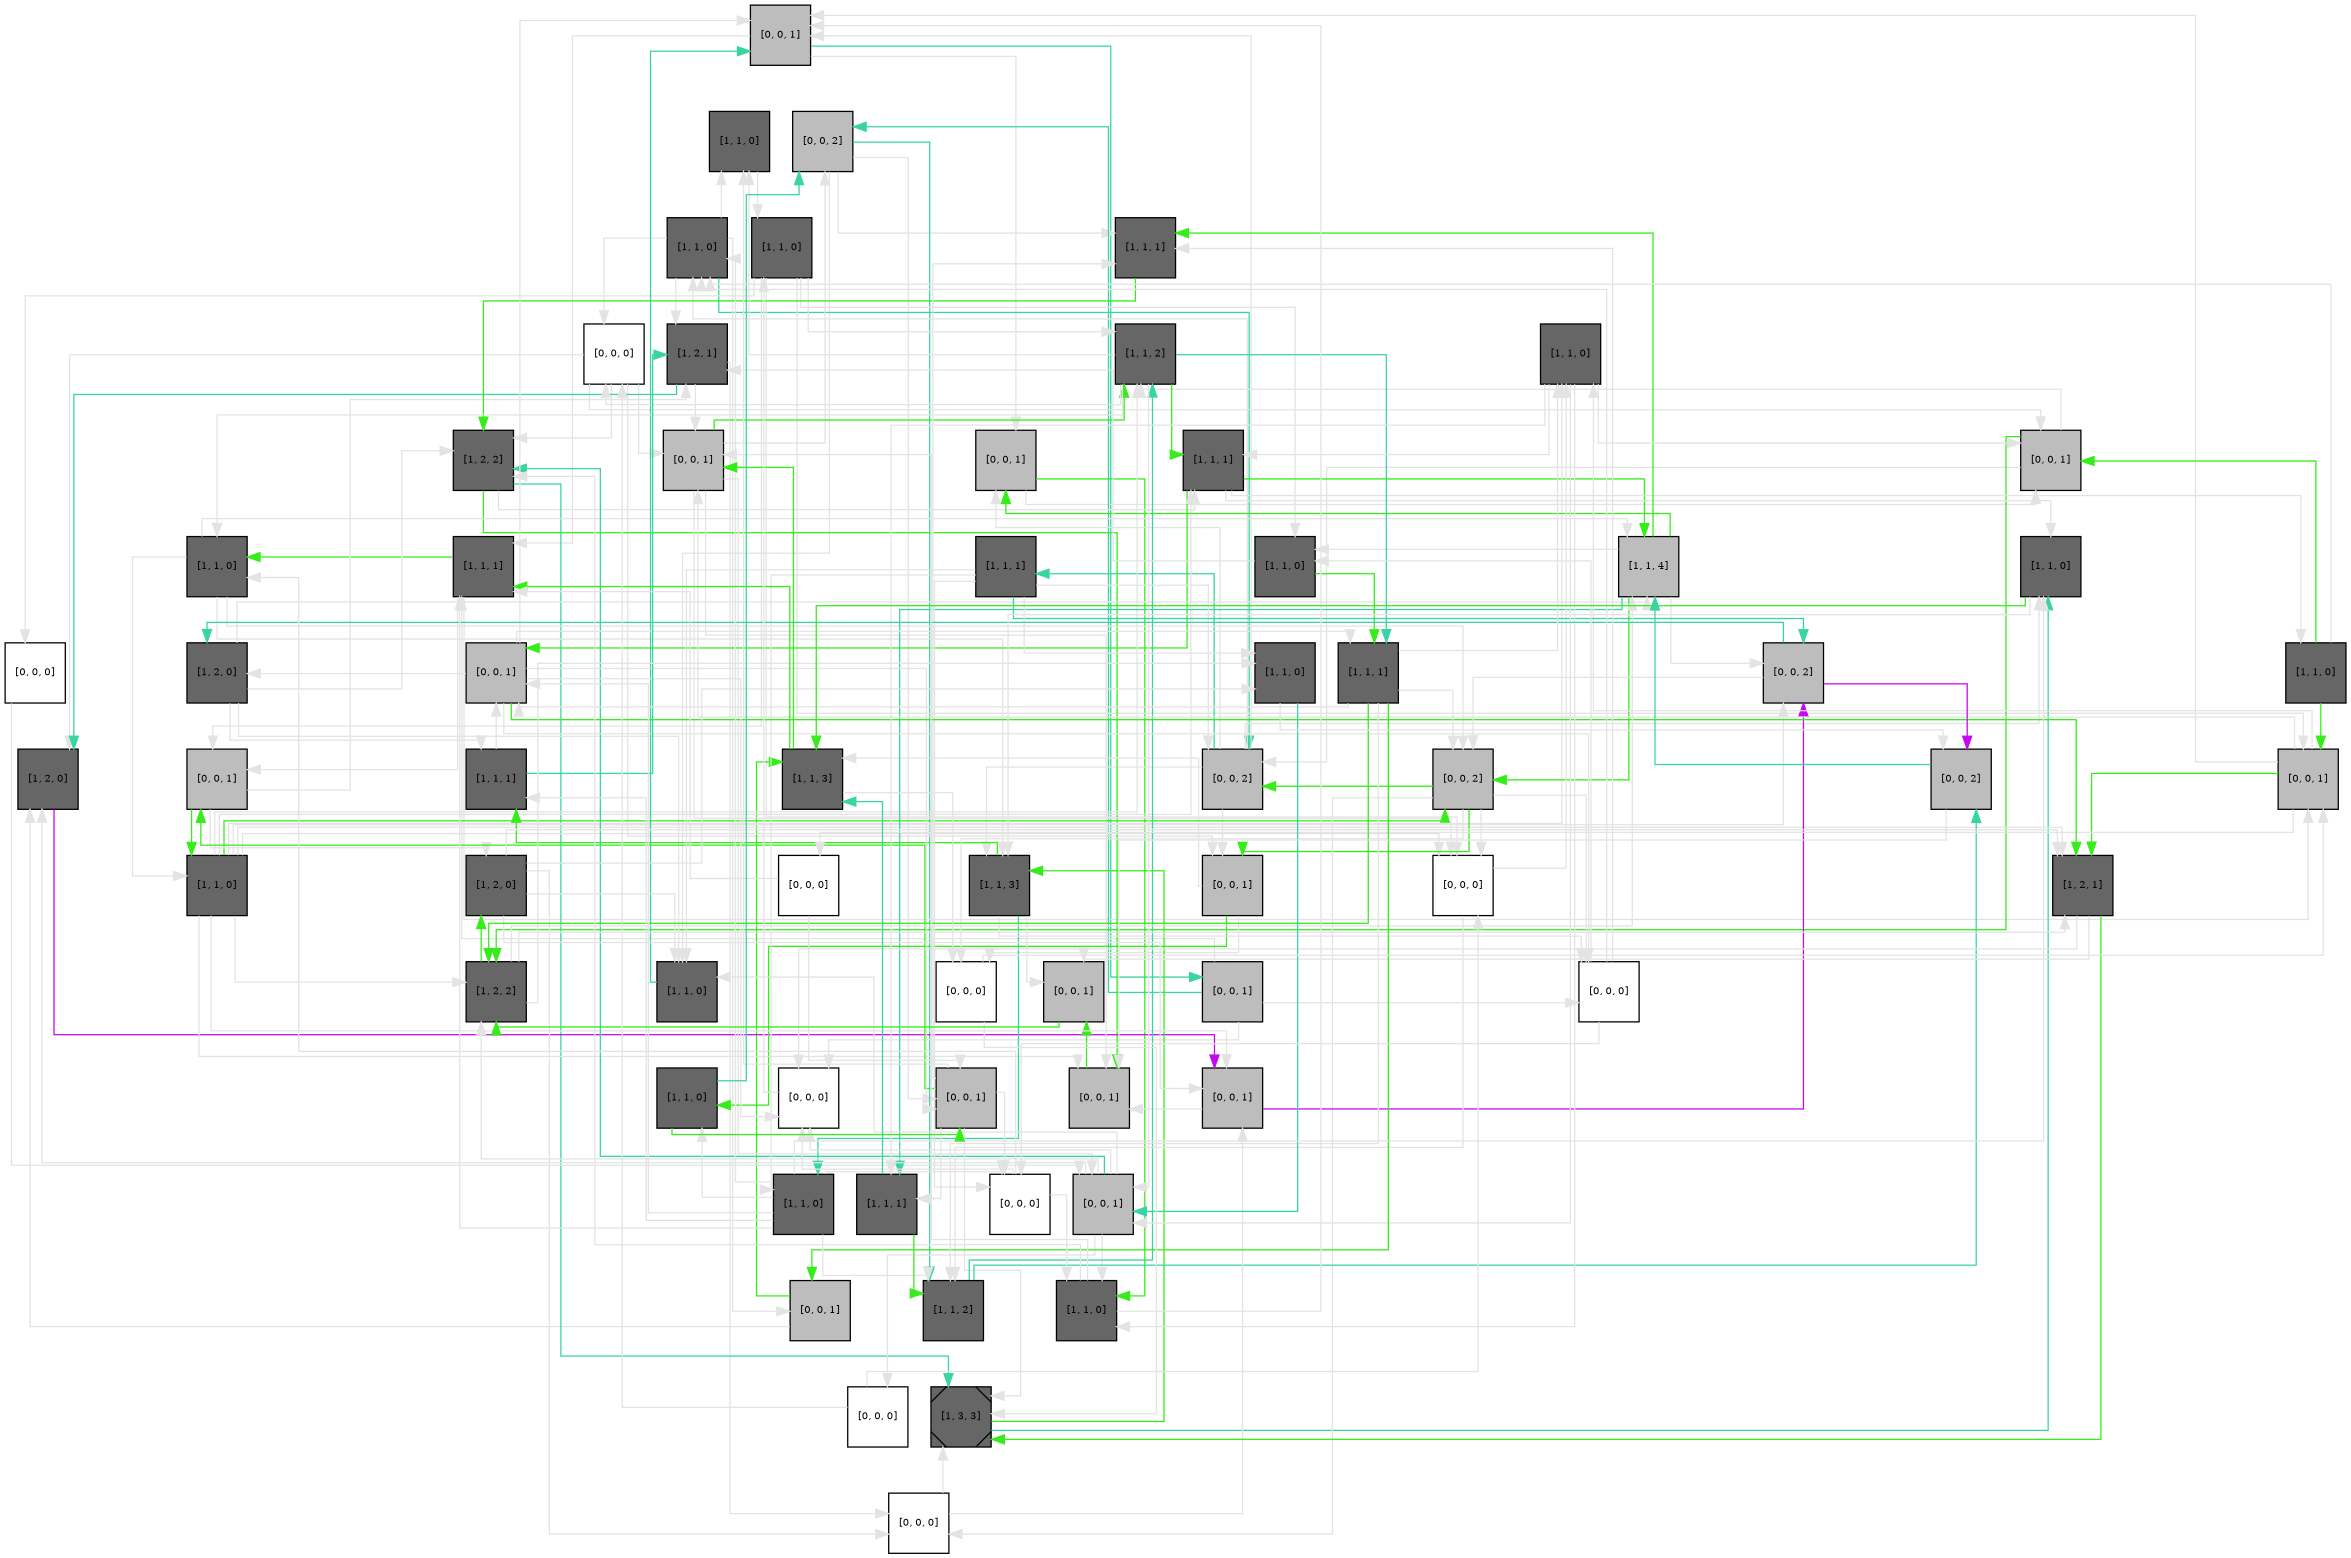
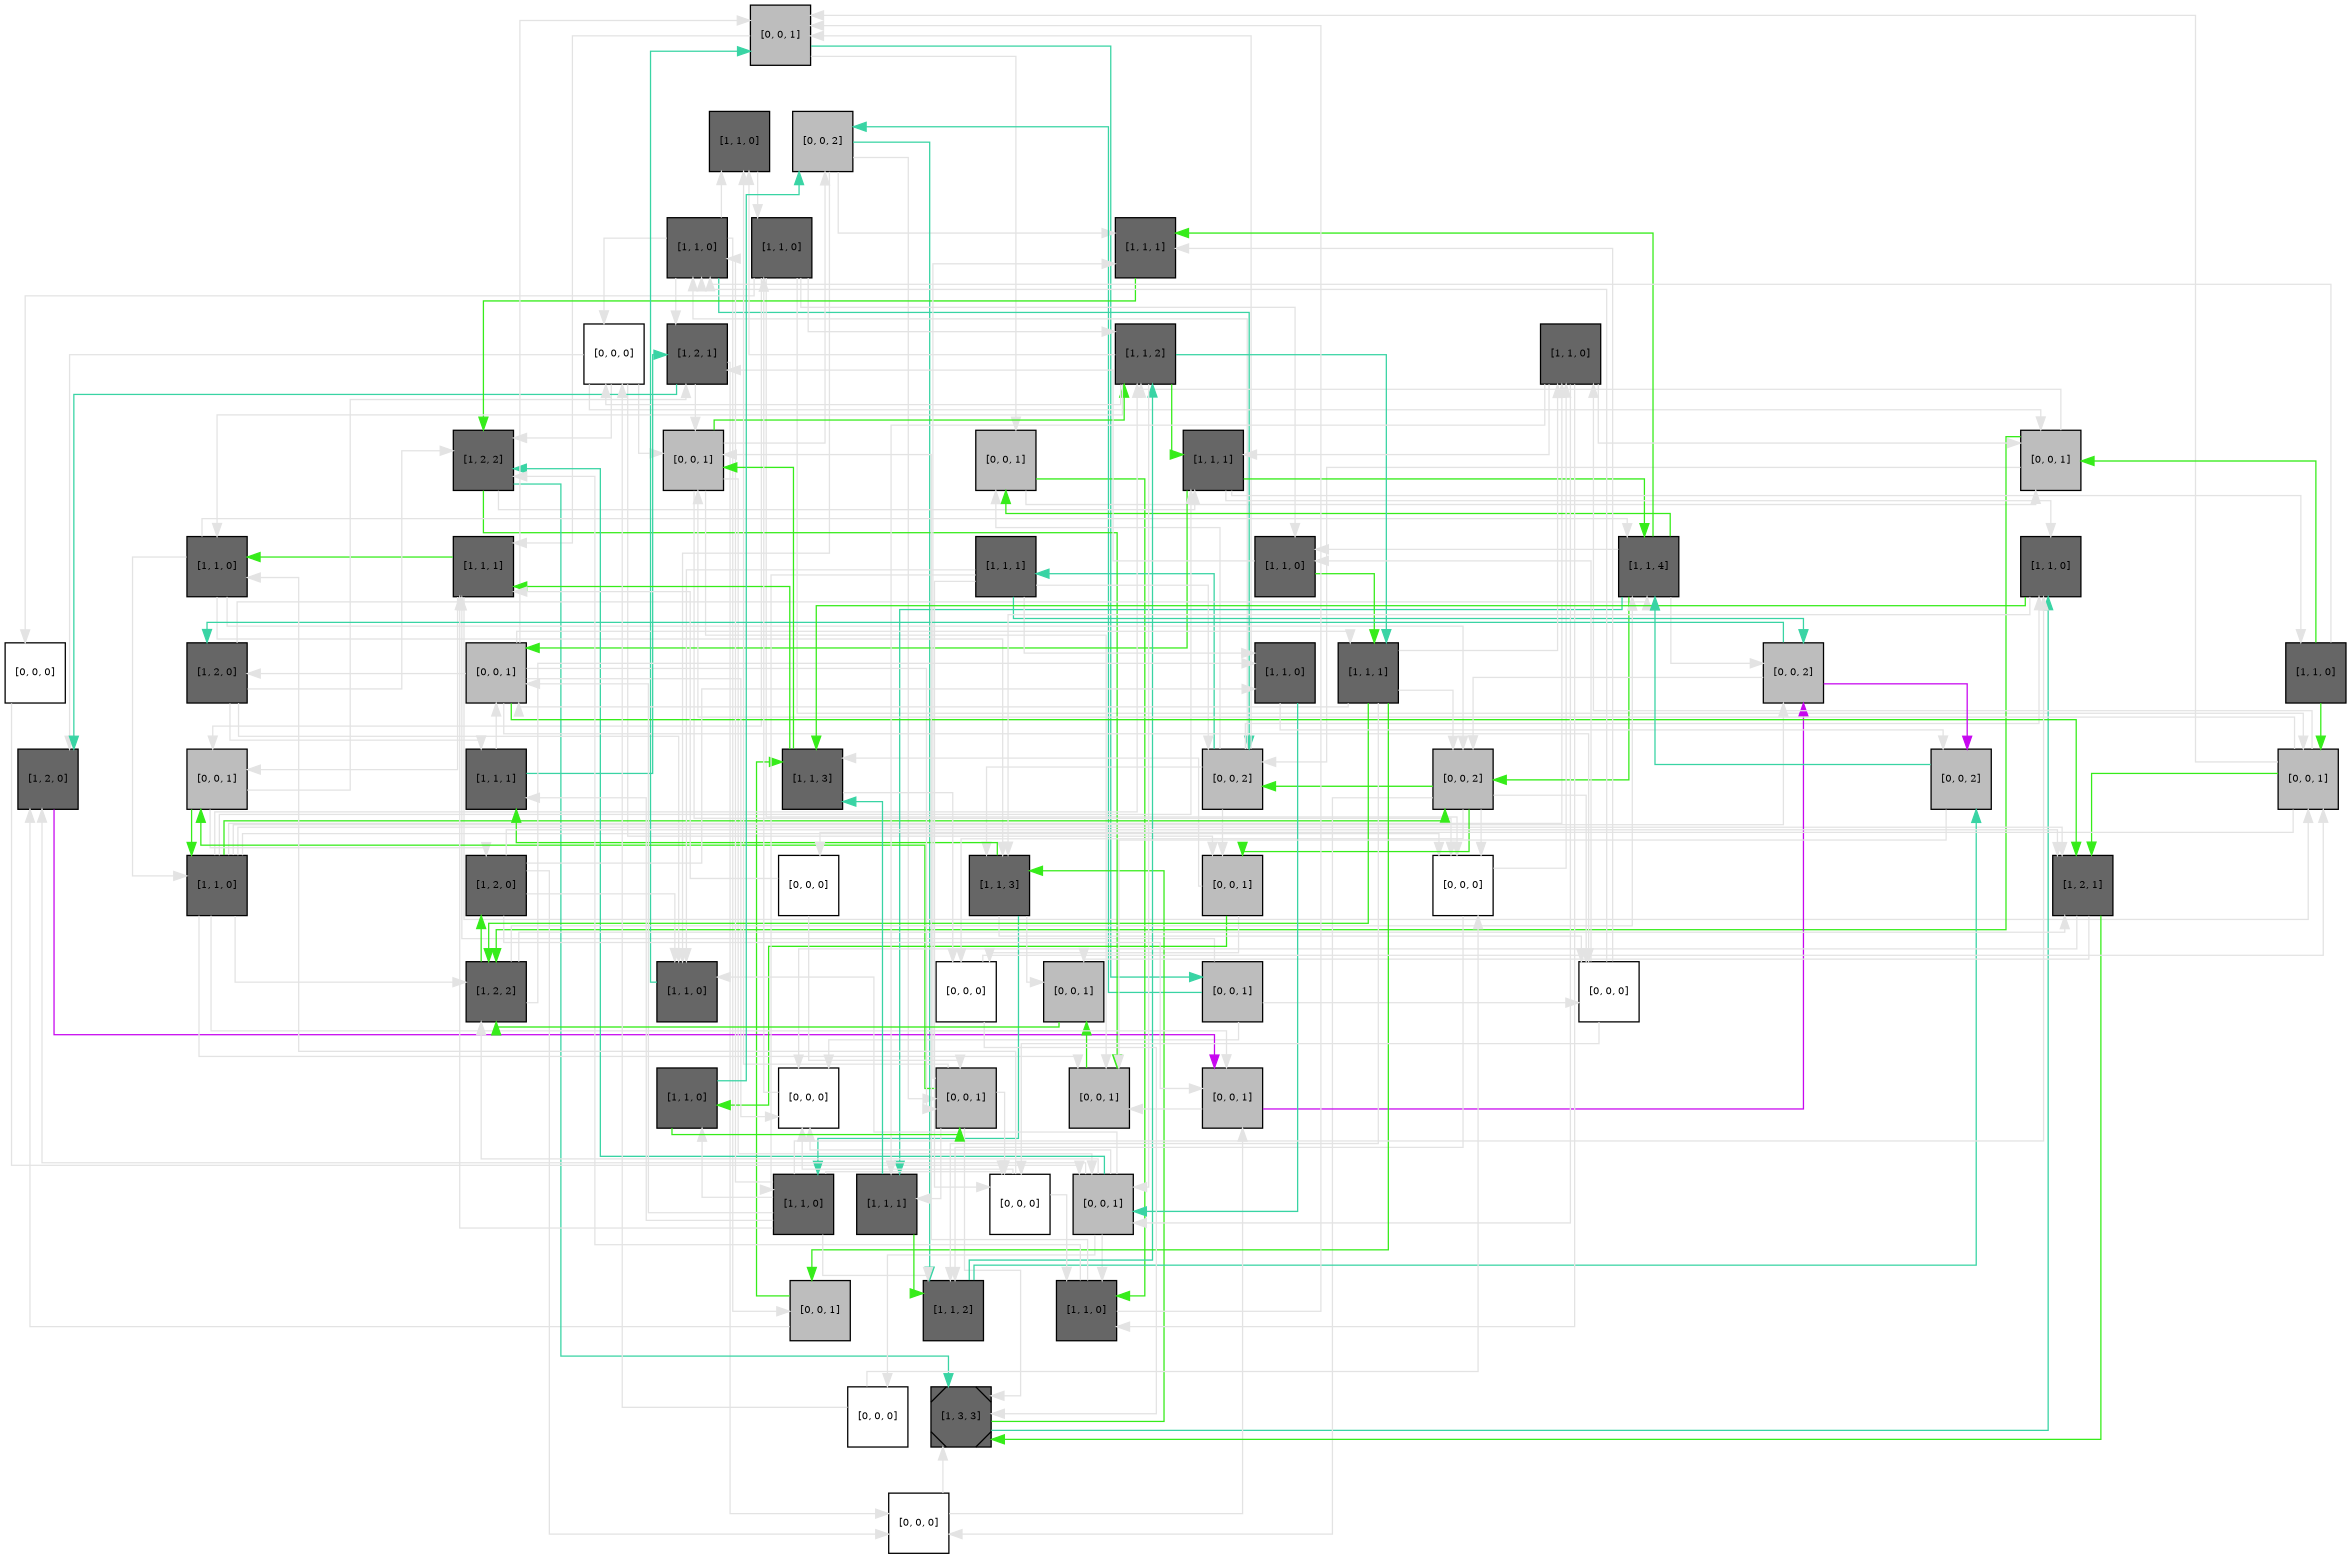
(1649, 567) -> (1649, 567)
